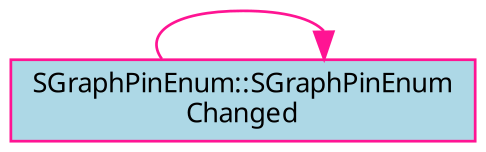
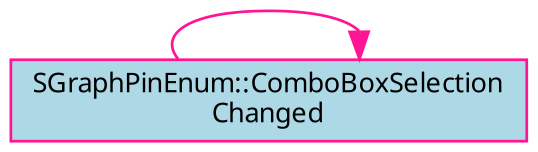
(243, 100) -> (269, 100)
